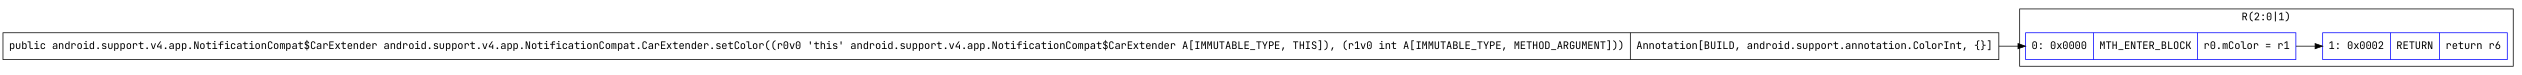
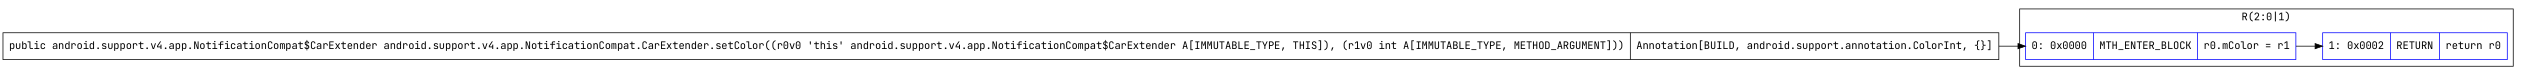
(2473, 46) -> (2473, 46)
